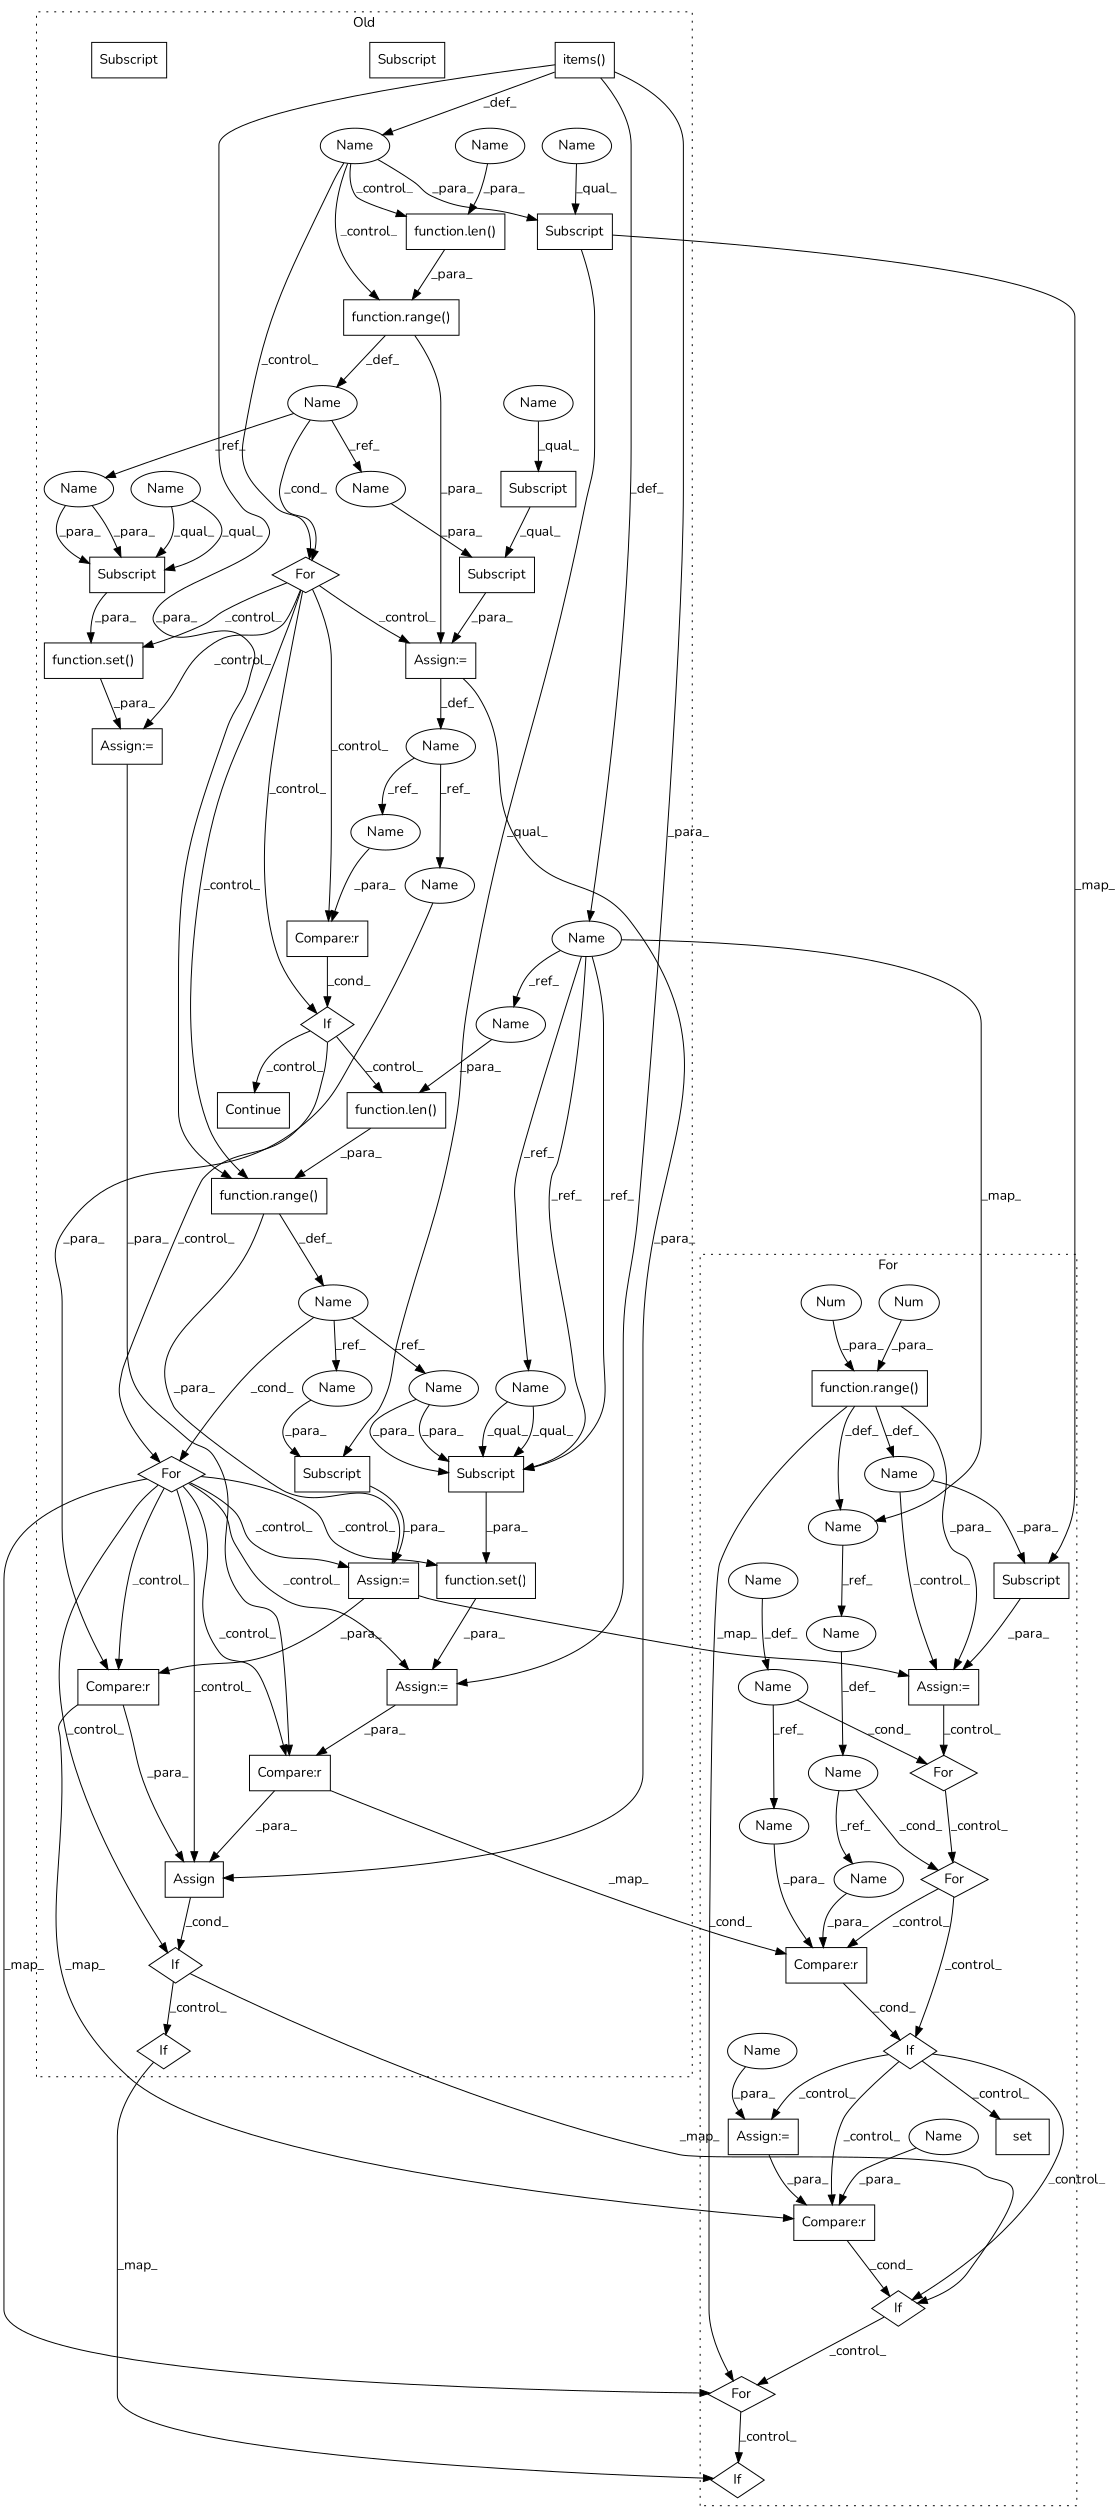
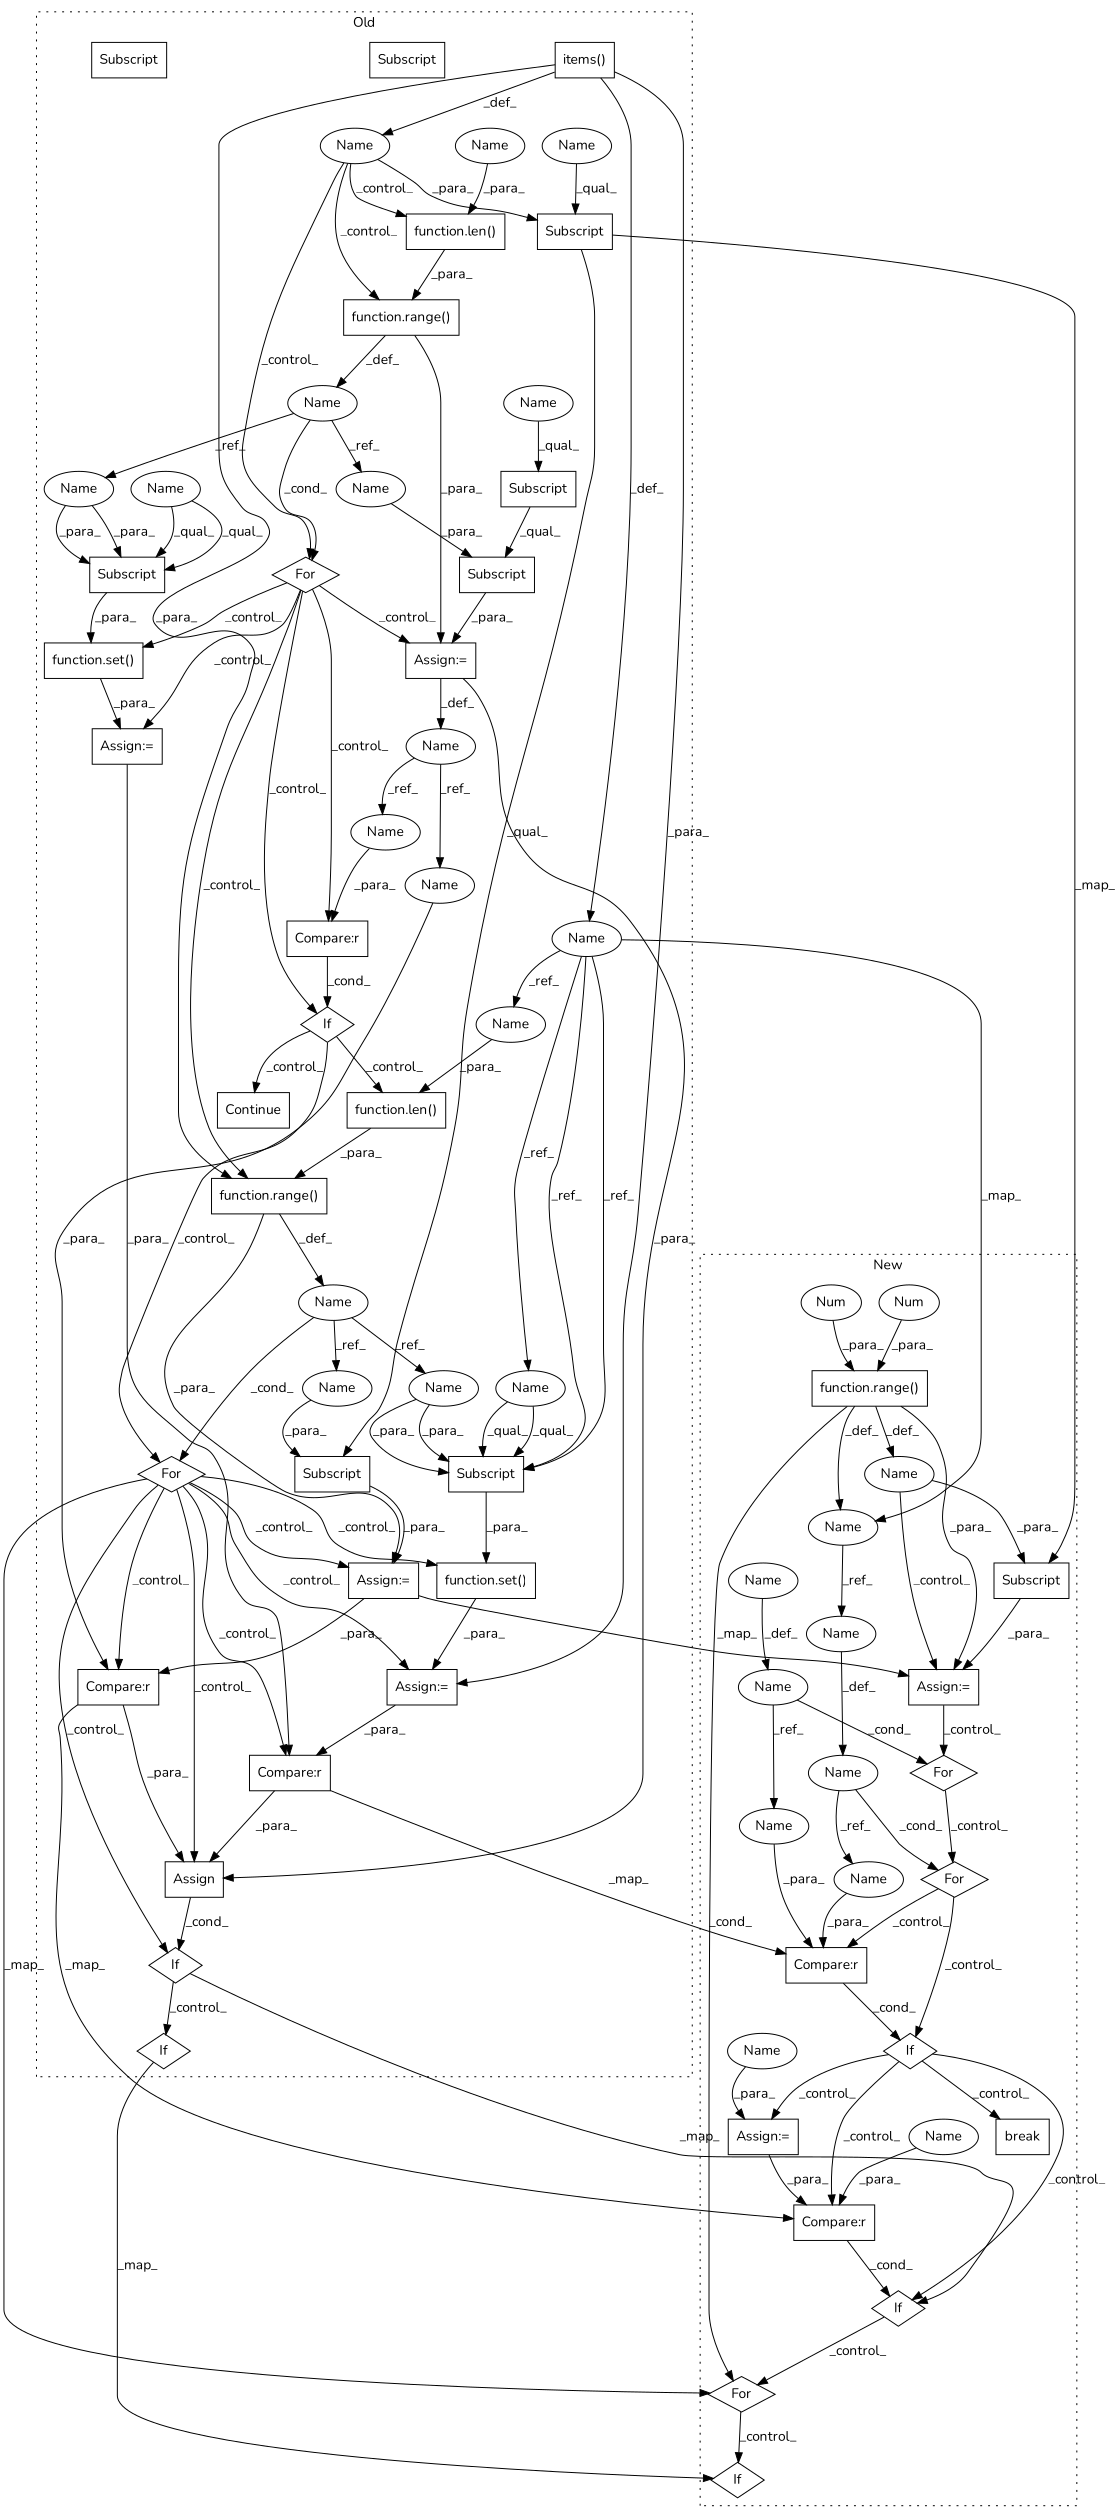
(888, 1266) -> (888, 1266)
(1023, 2137) -> (1023, 2137)
